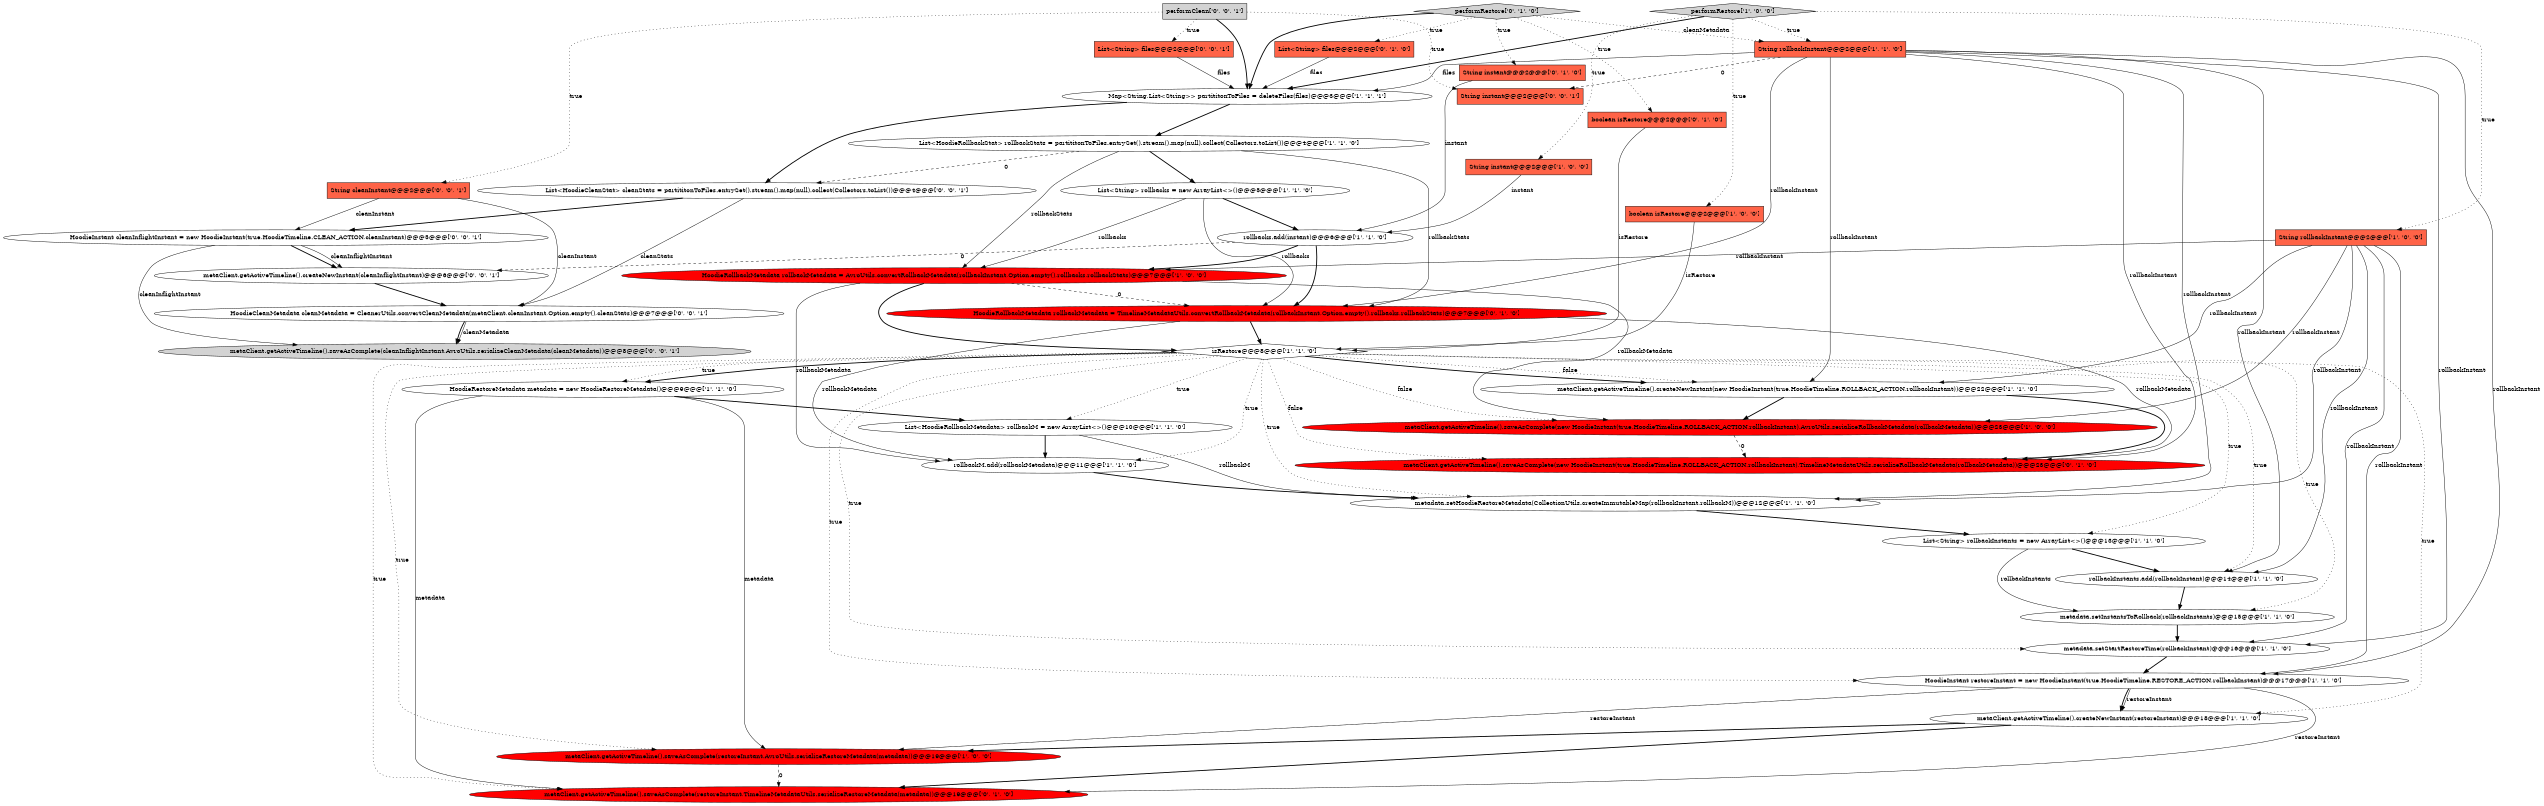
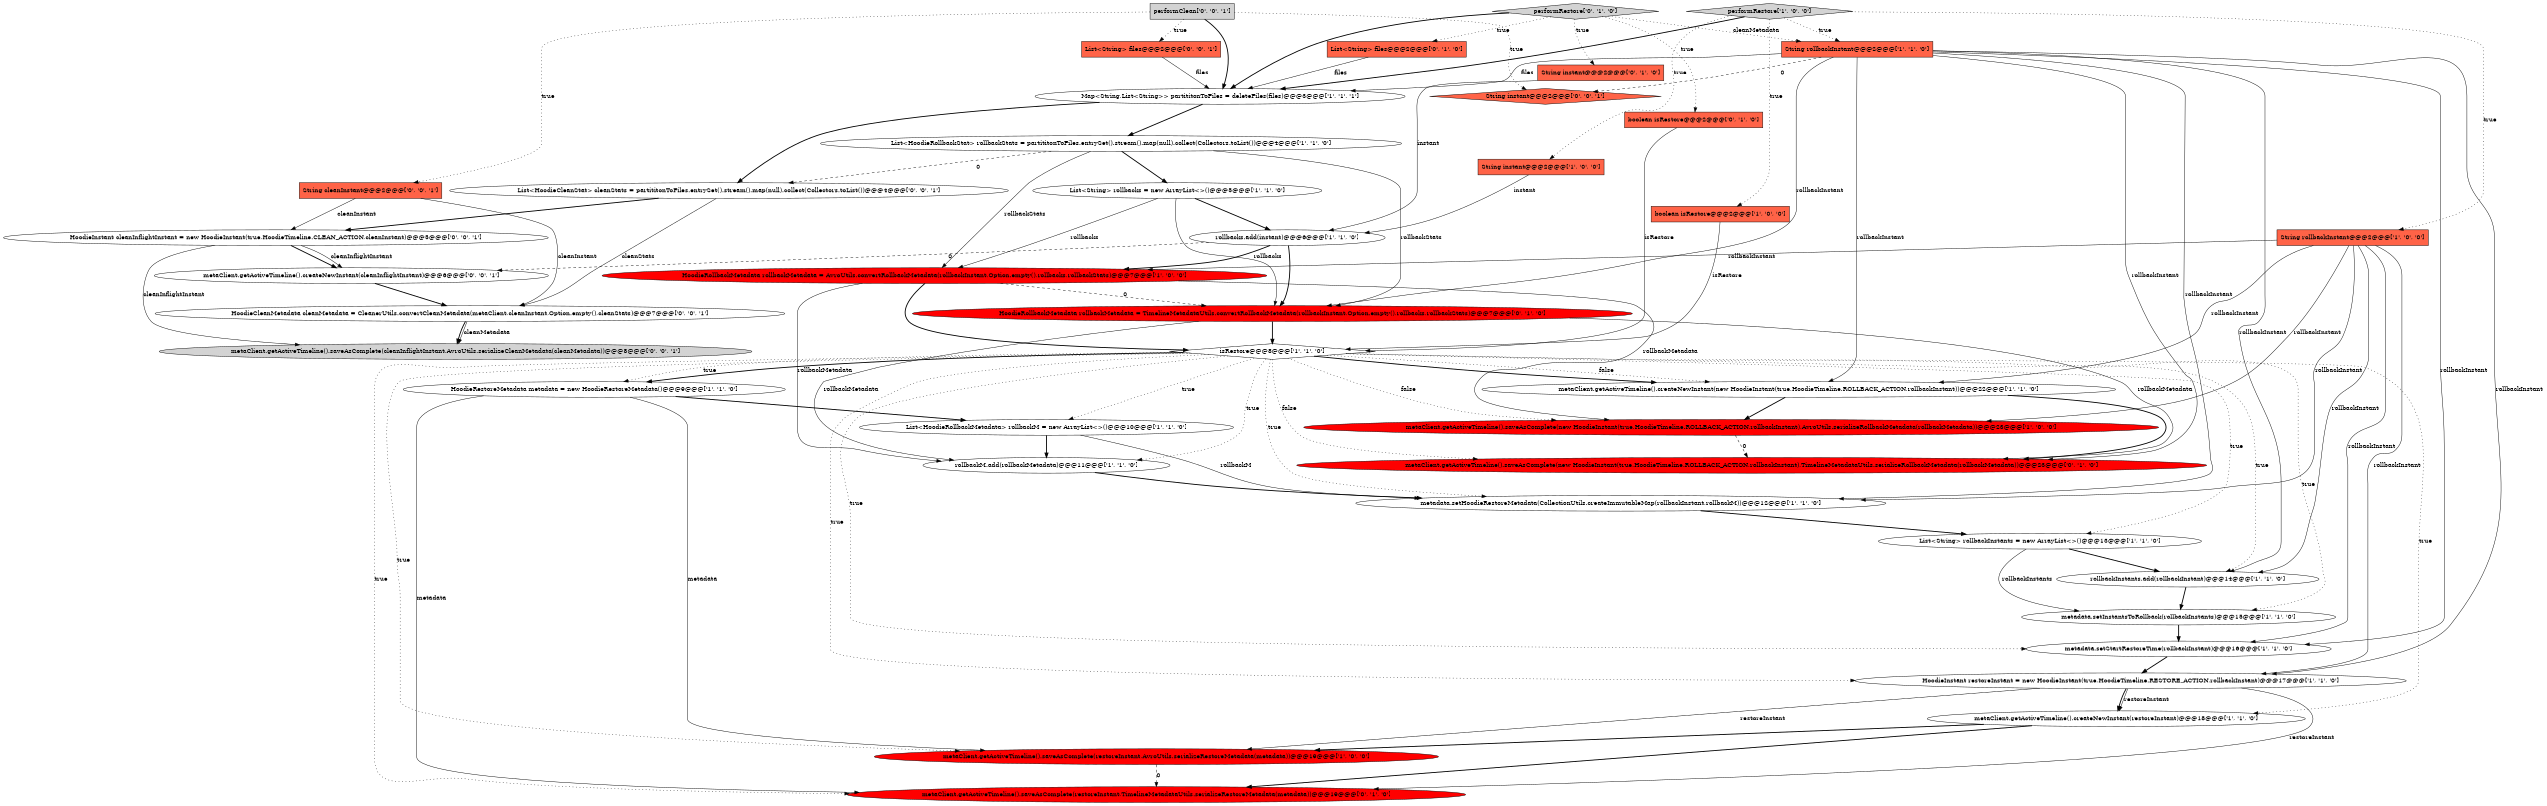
(1520, 96) -> (1545, 96)
